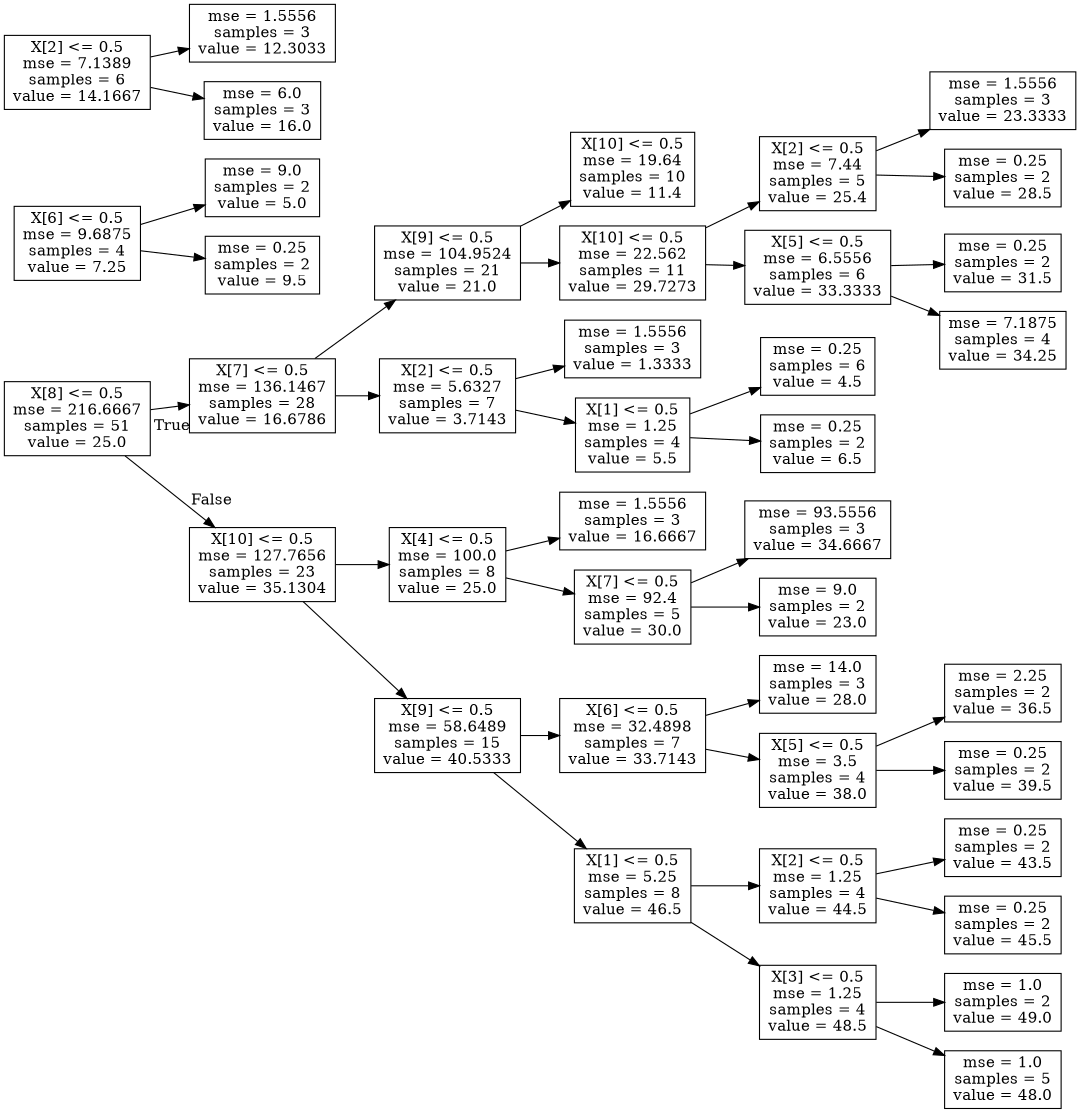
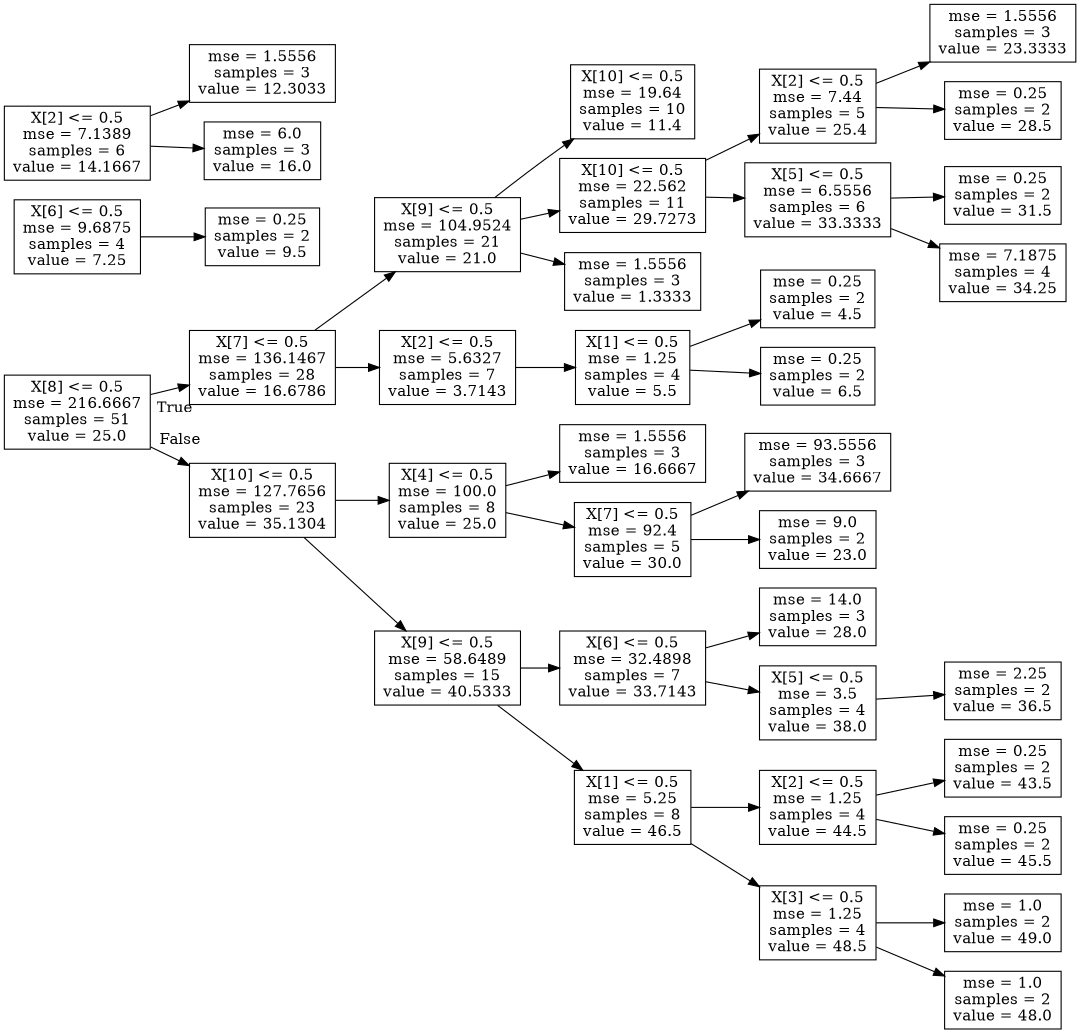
(262, 188) -> none
(818, 366) -> (818, 299)
(535, 374) -> (537, 257)
(1003, 770) -> none
(1003, 1080) -> (1003, 1000)
